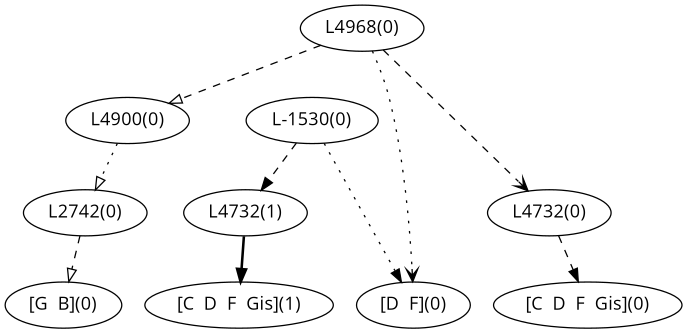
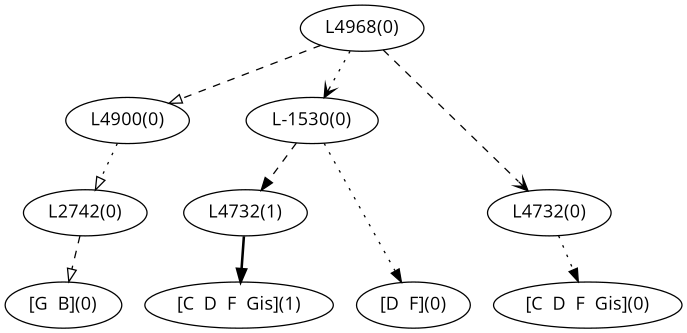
(401, 158) -> (340, 69)
(566, 253) -> (566, 253)
